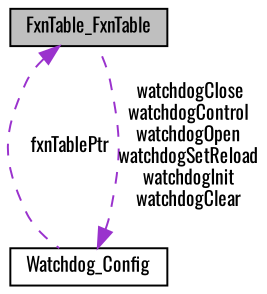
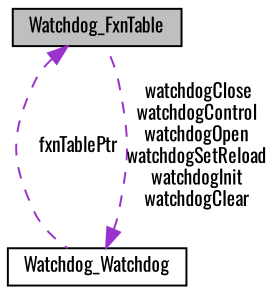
(89, 27) -> (97, 27)
(89, 267) -> (97, 267)
